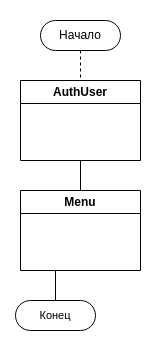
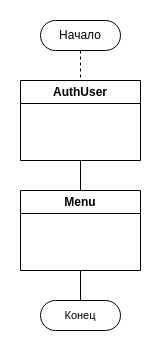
(56, 316) -> (81, 316)
